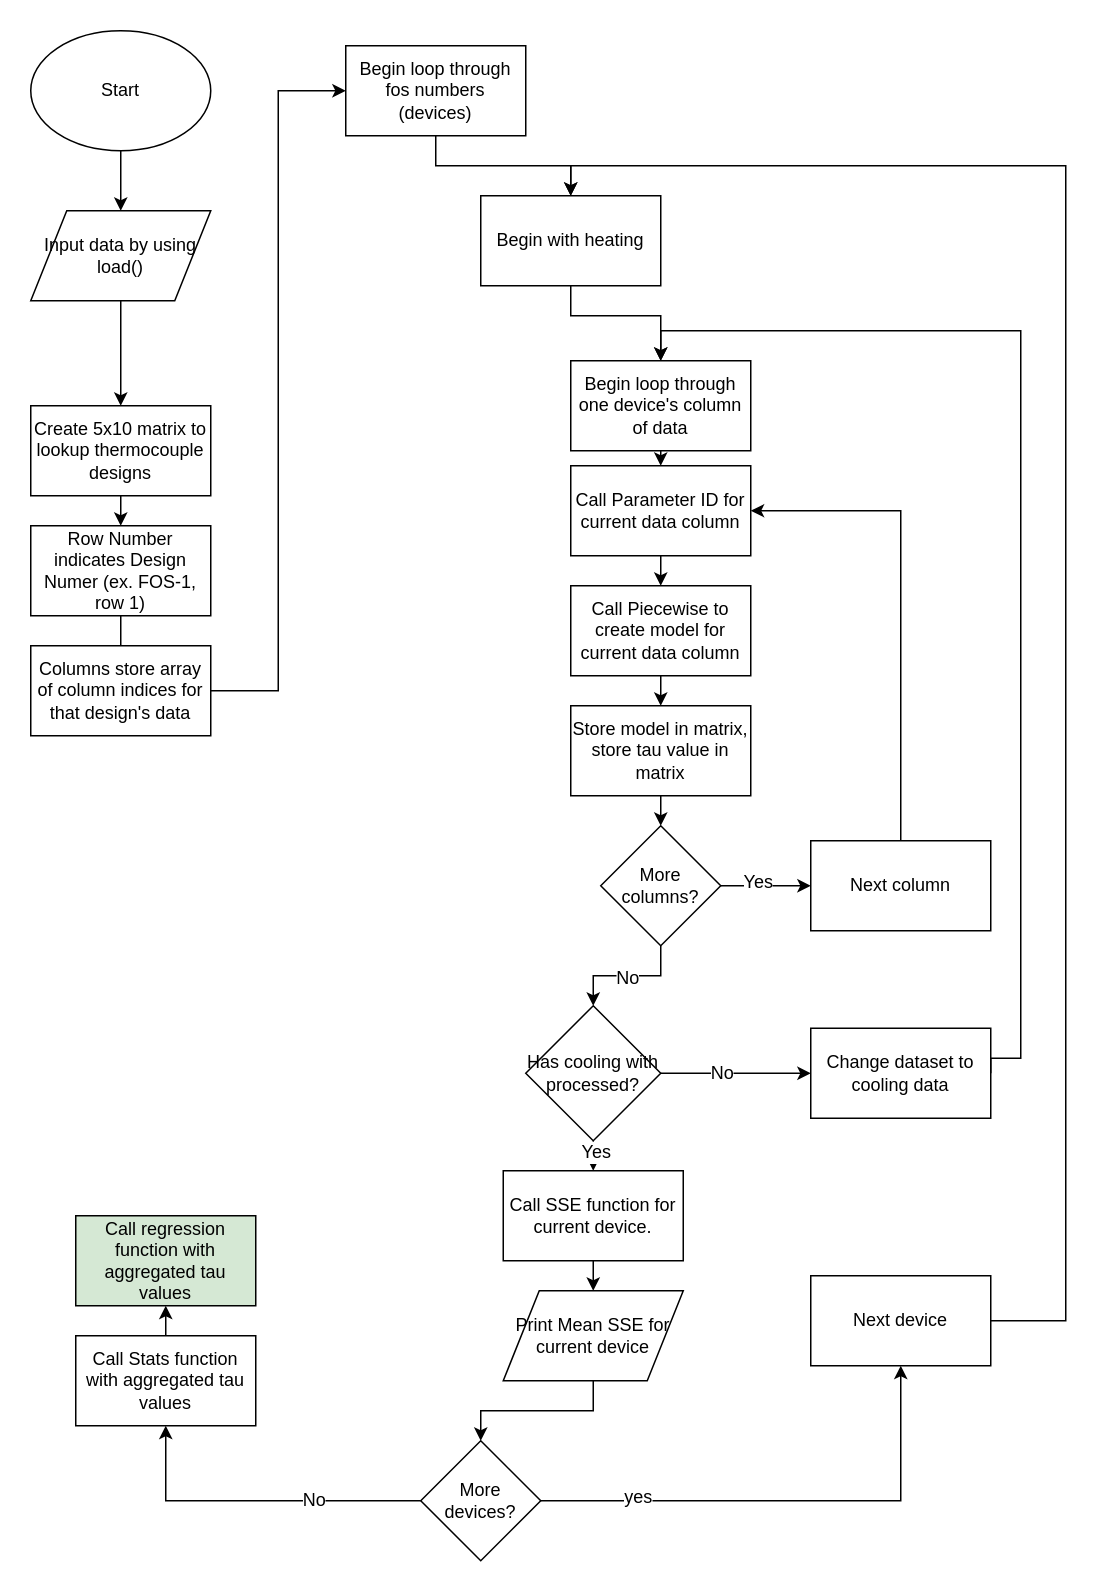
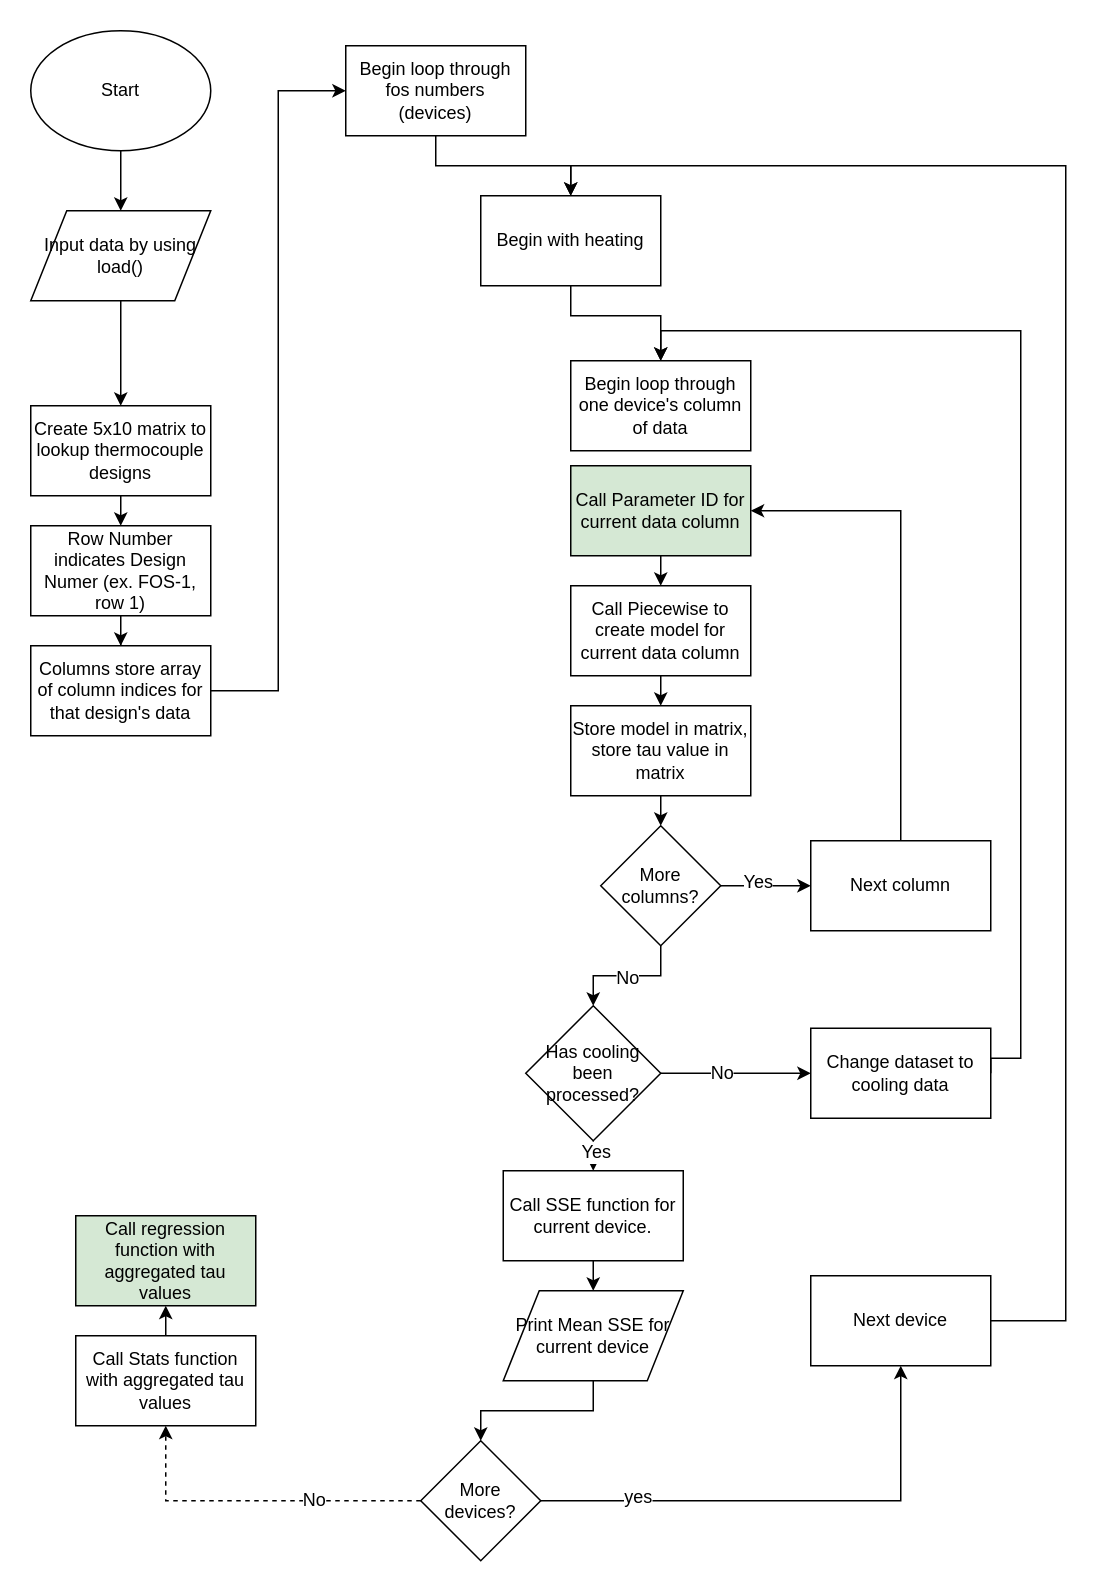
(661, 453) -> none
(661, 511) -> (661, 511)
(121, 638) -> (121, 634)
(593, 1073) -> (593, 1073)
(203, 1501) -> (203, 1501)
